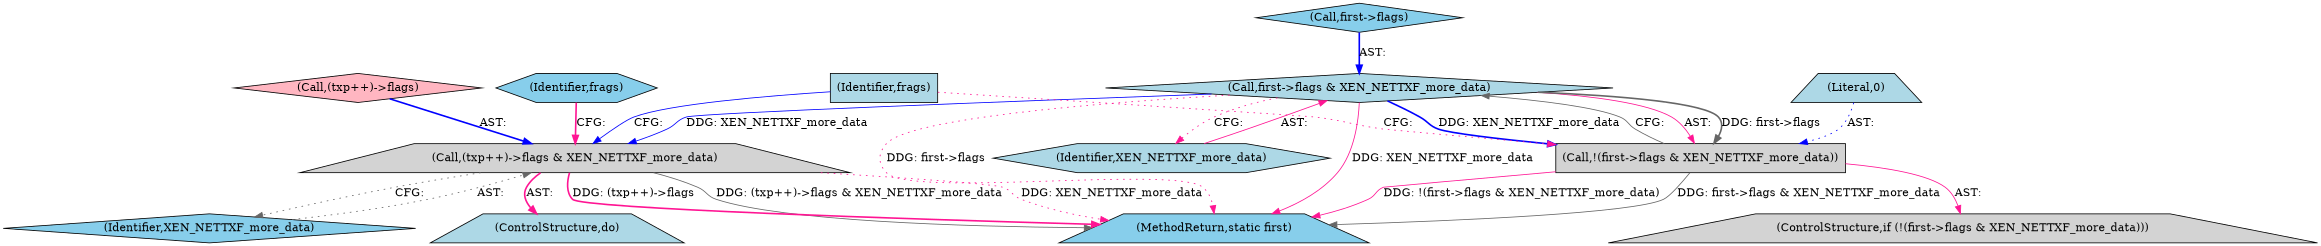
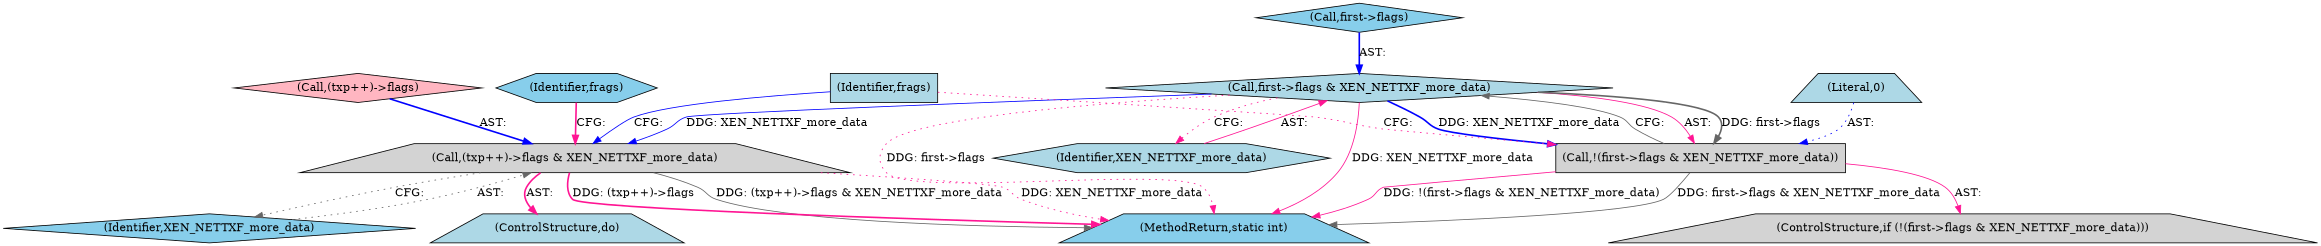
(1214, 228) -> (1214, 228)
